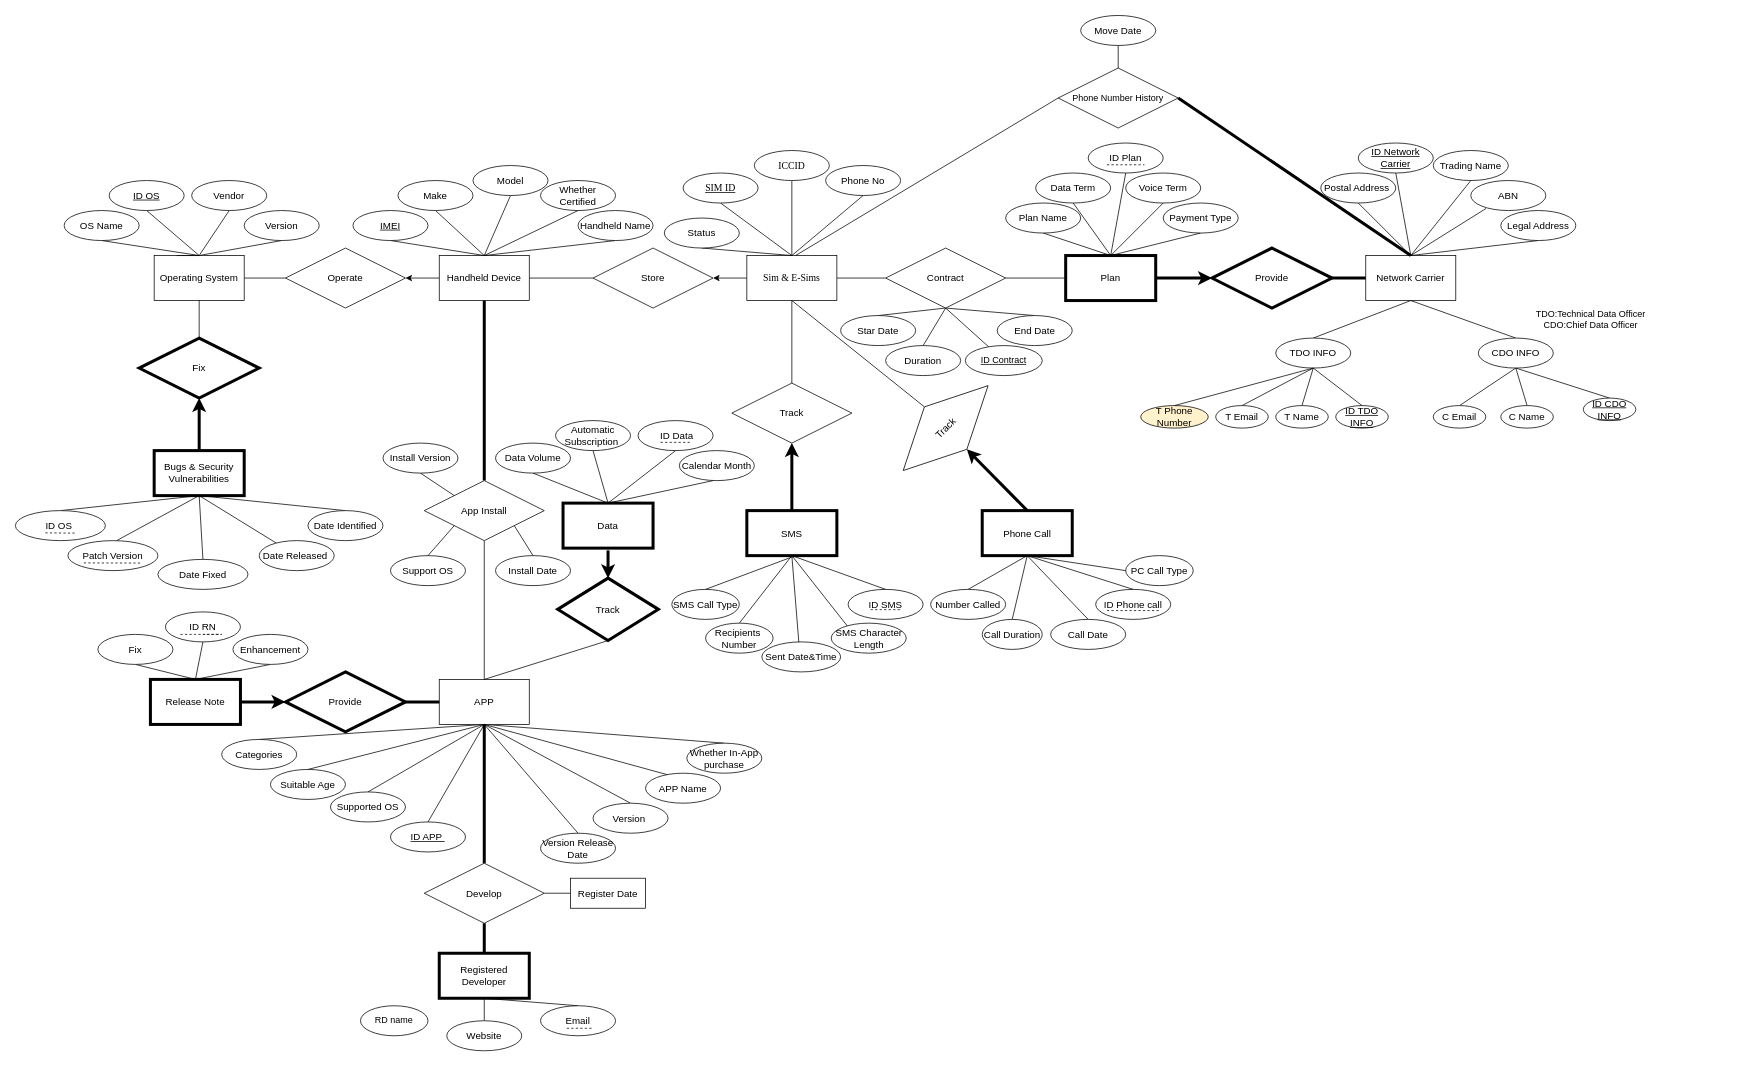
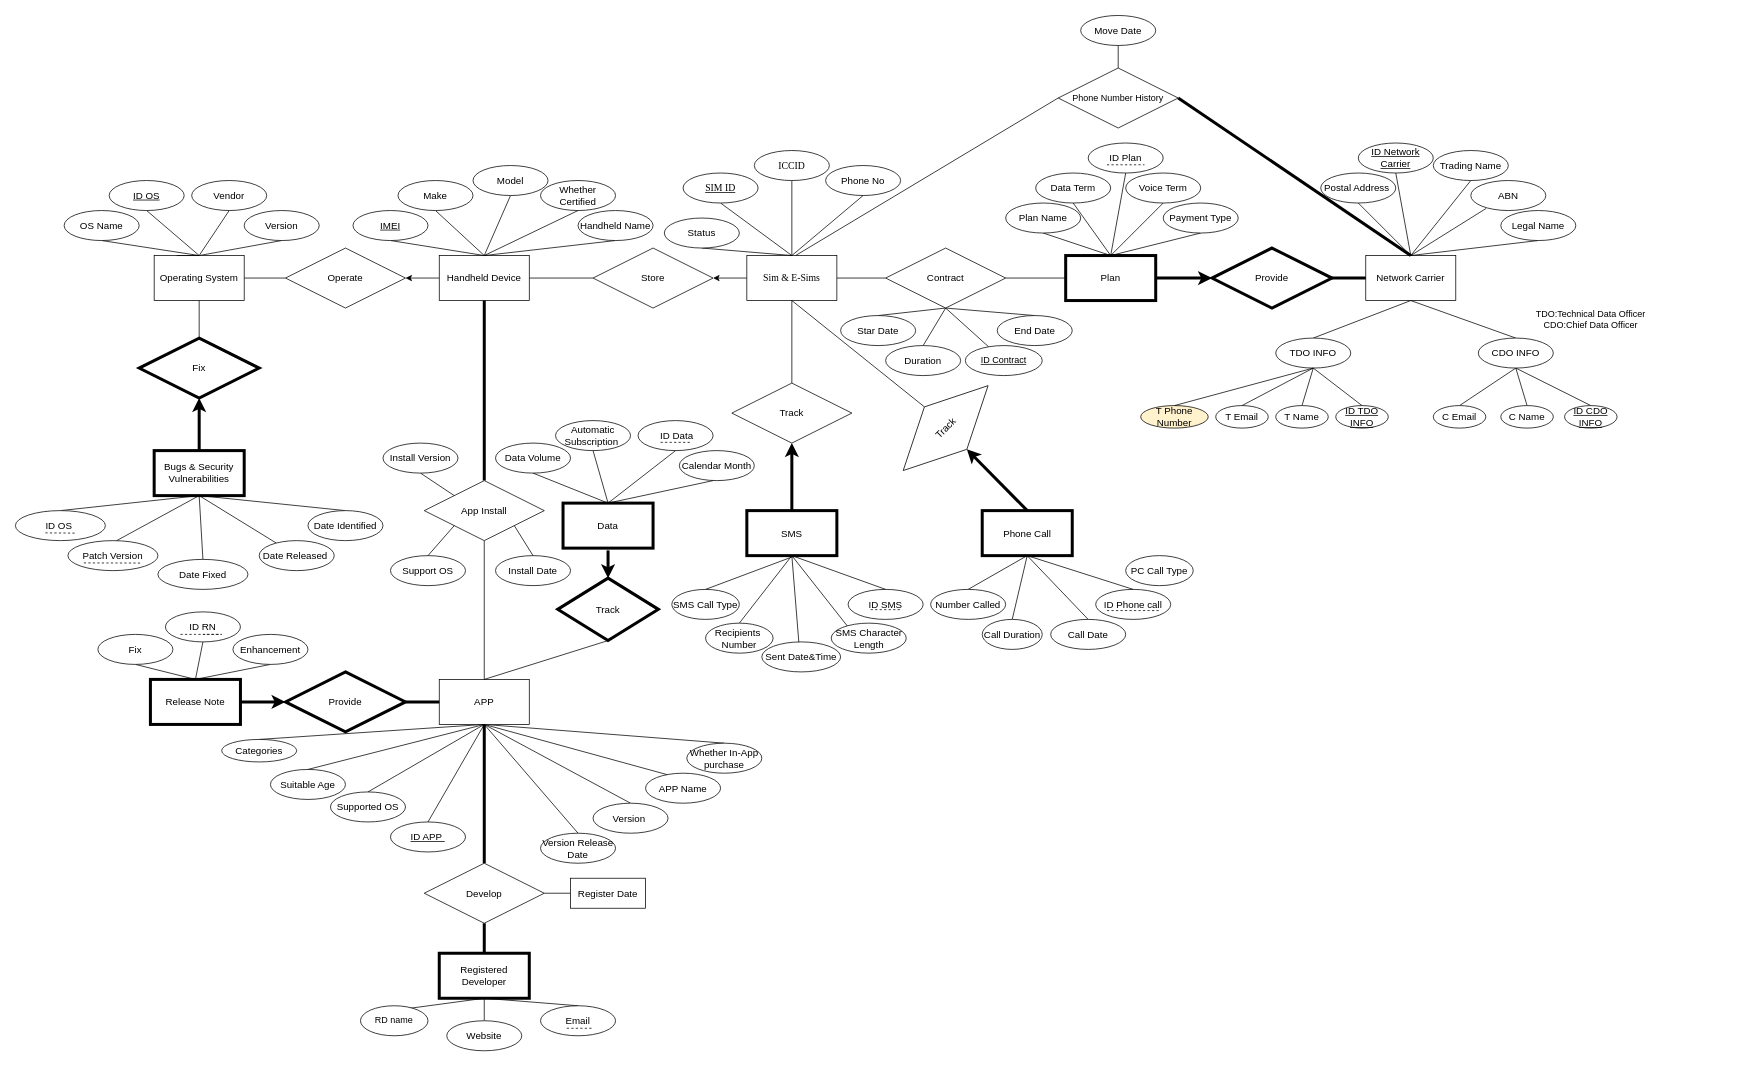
(1538, 225) -> (1538, 225)
(1609, 409) -> (1590, 417)
(1081, 564) -> none
(259, 754) -> (259, 750)
none -> (441, 1004)
